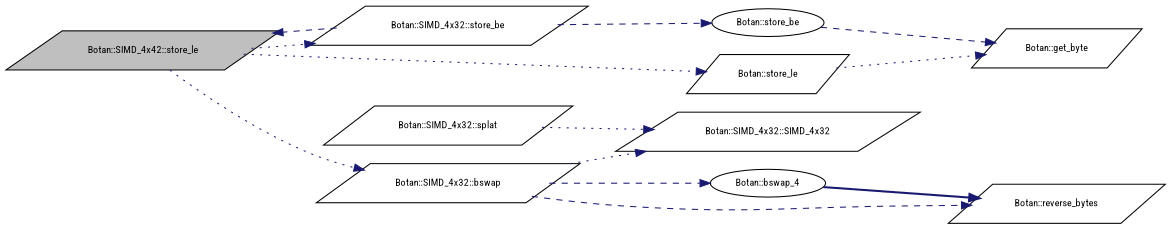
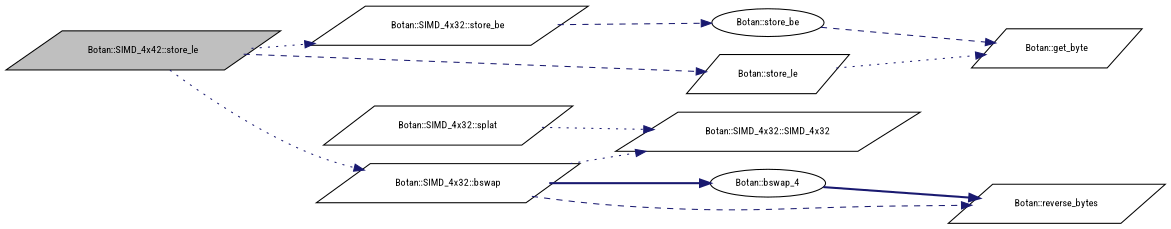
(310, 30) -> none
(470, 63) -> (470, 63)
(625, 183) -> (625, 183)
